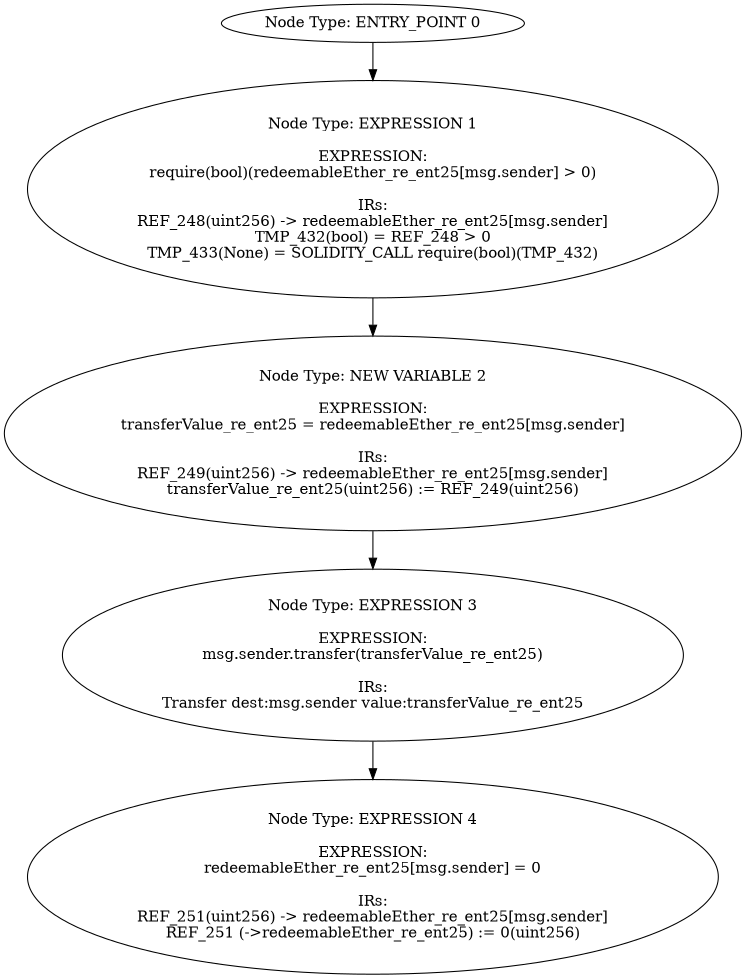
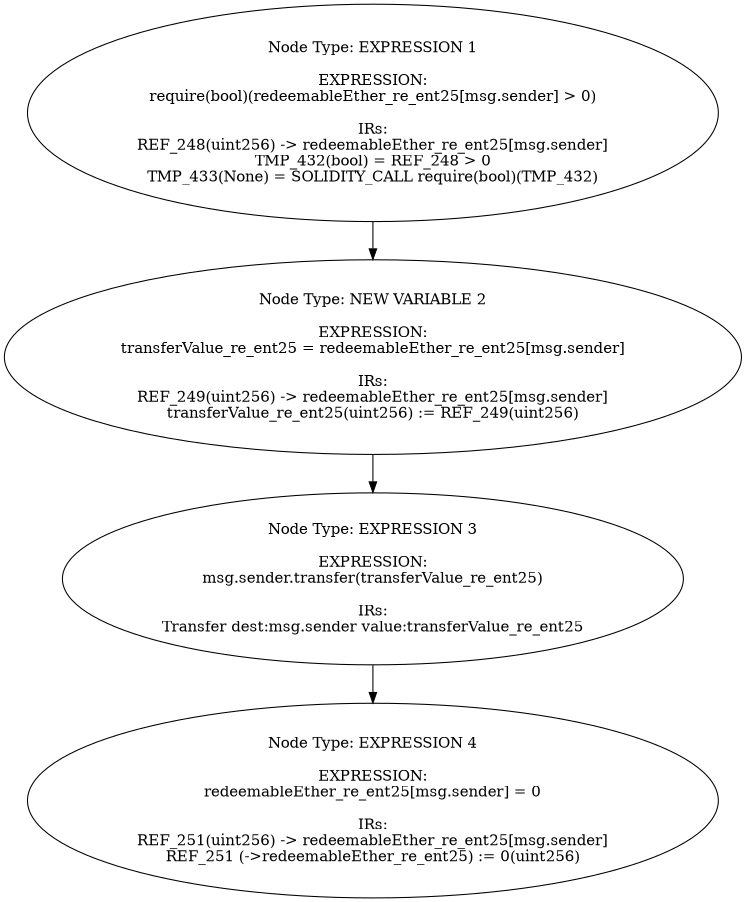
(373, 23) -> none
